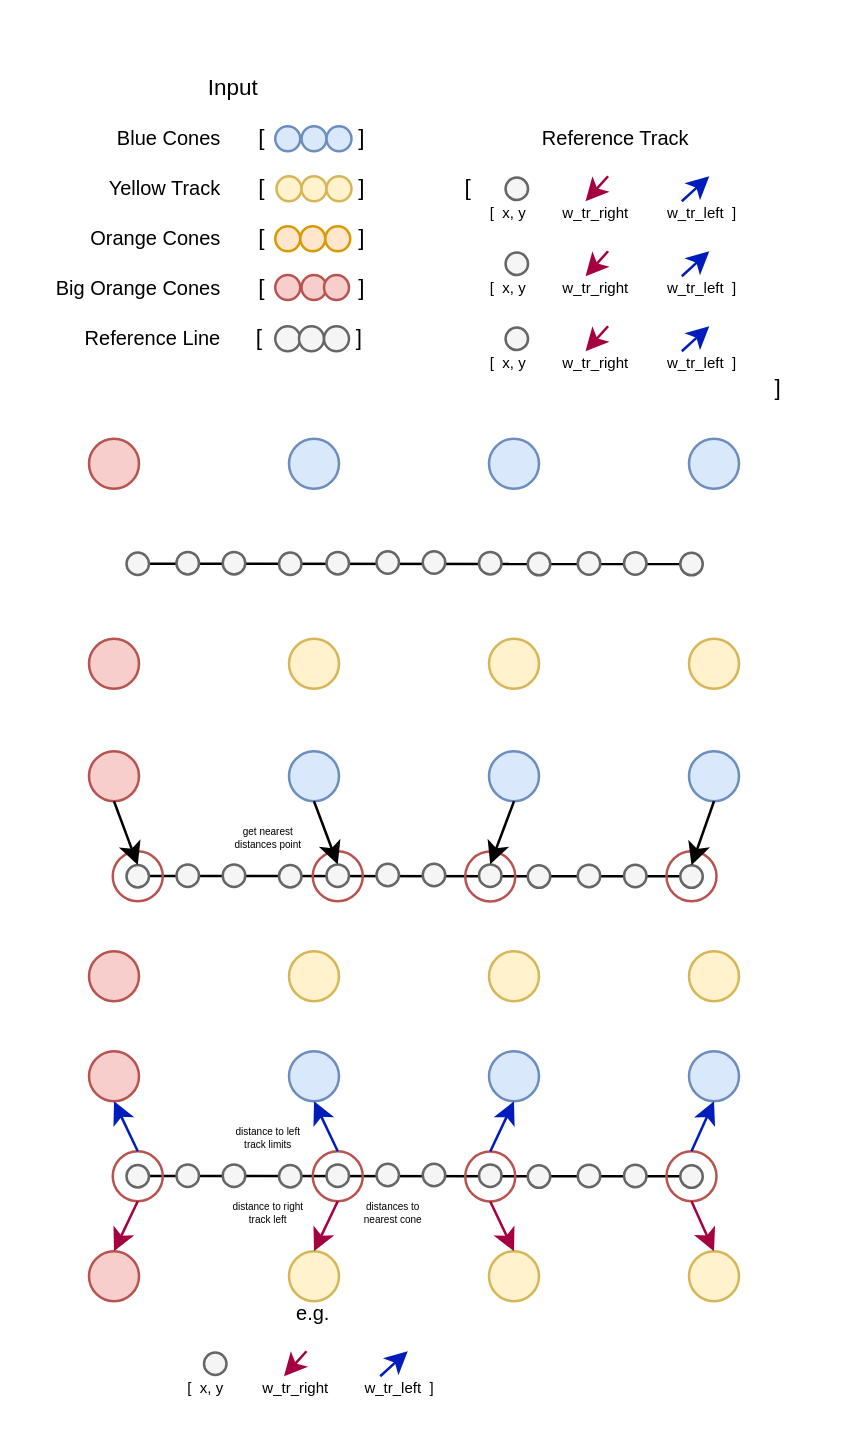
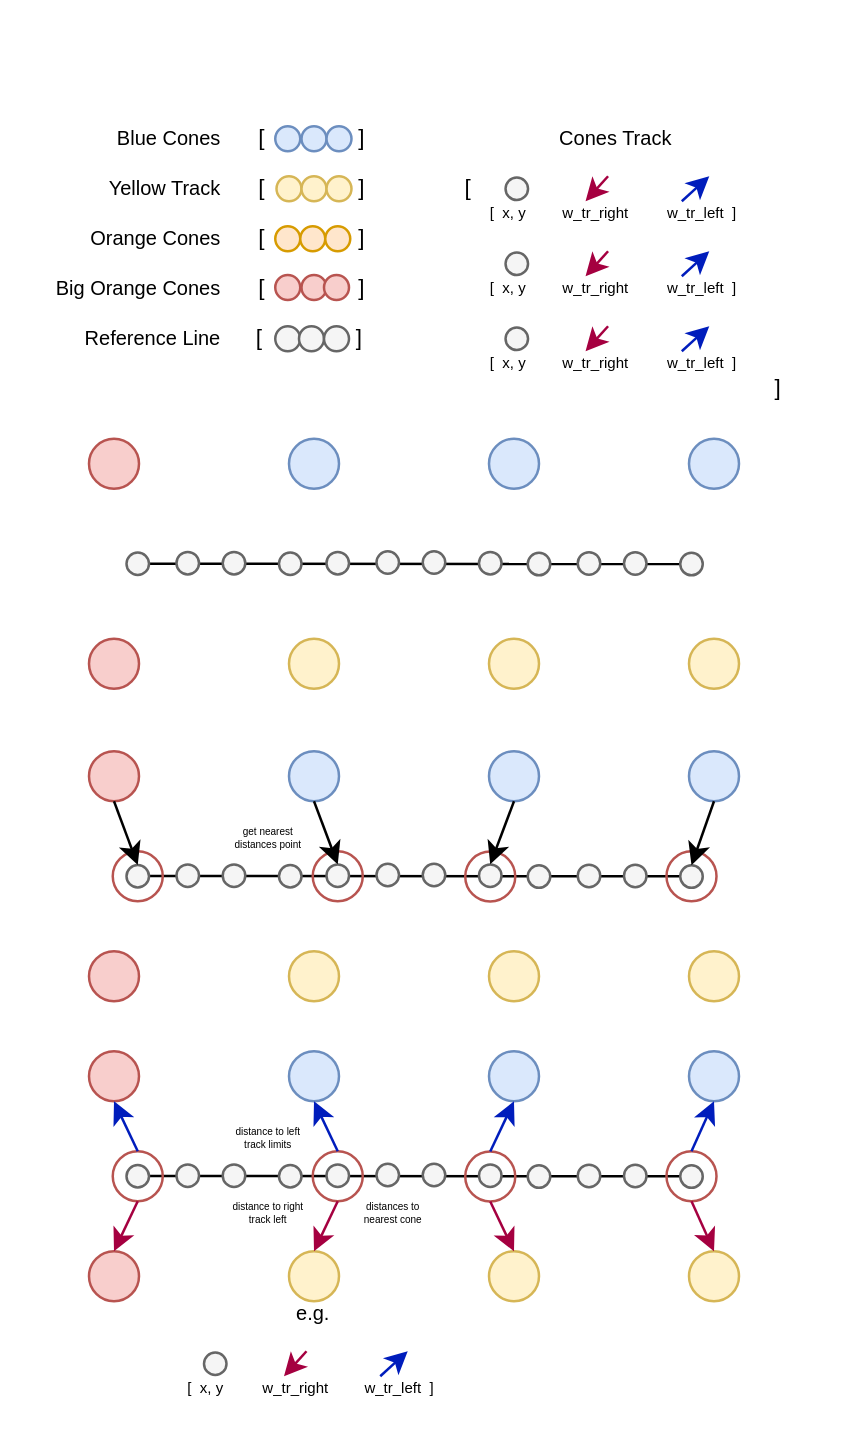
(234, 89) -> none
(616, 139) -> (616, 139)
